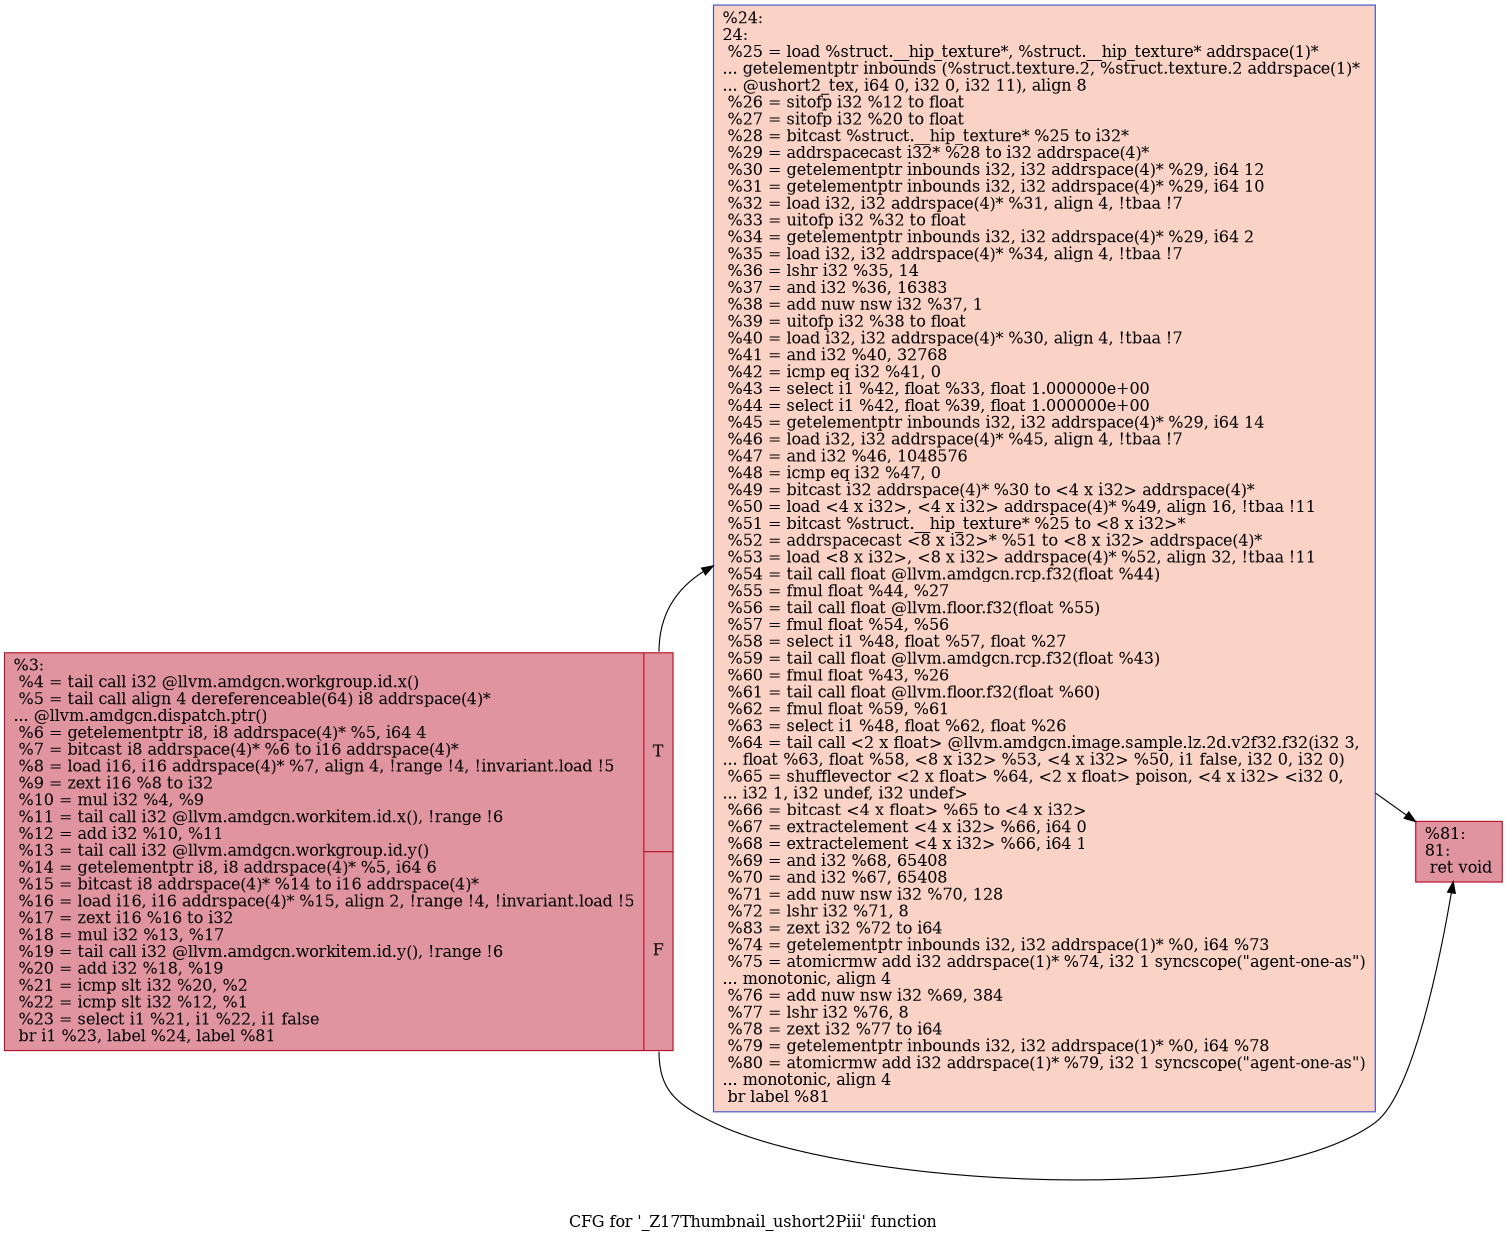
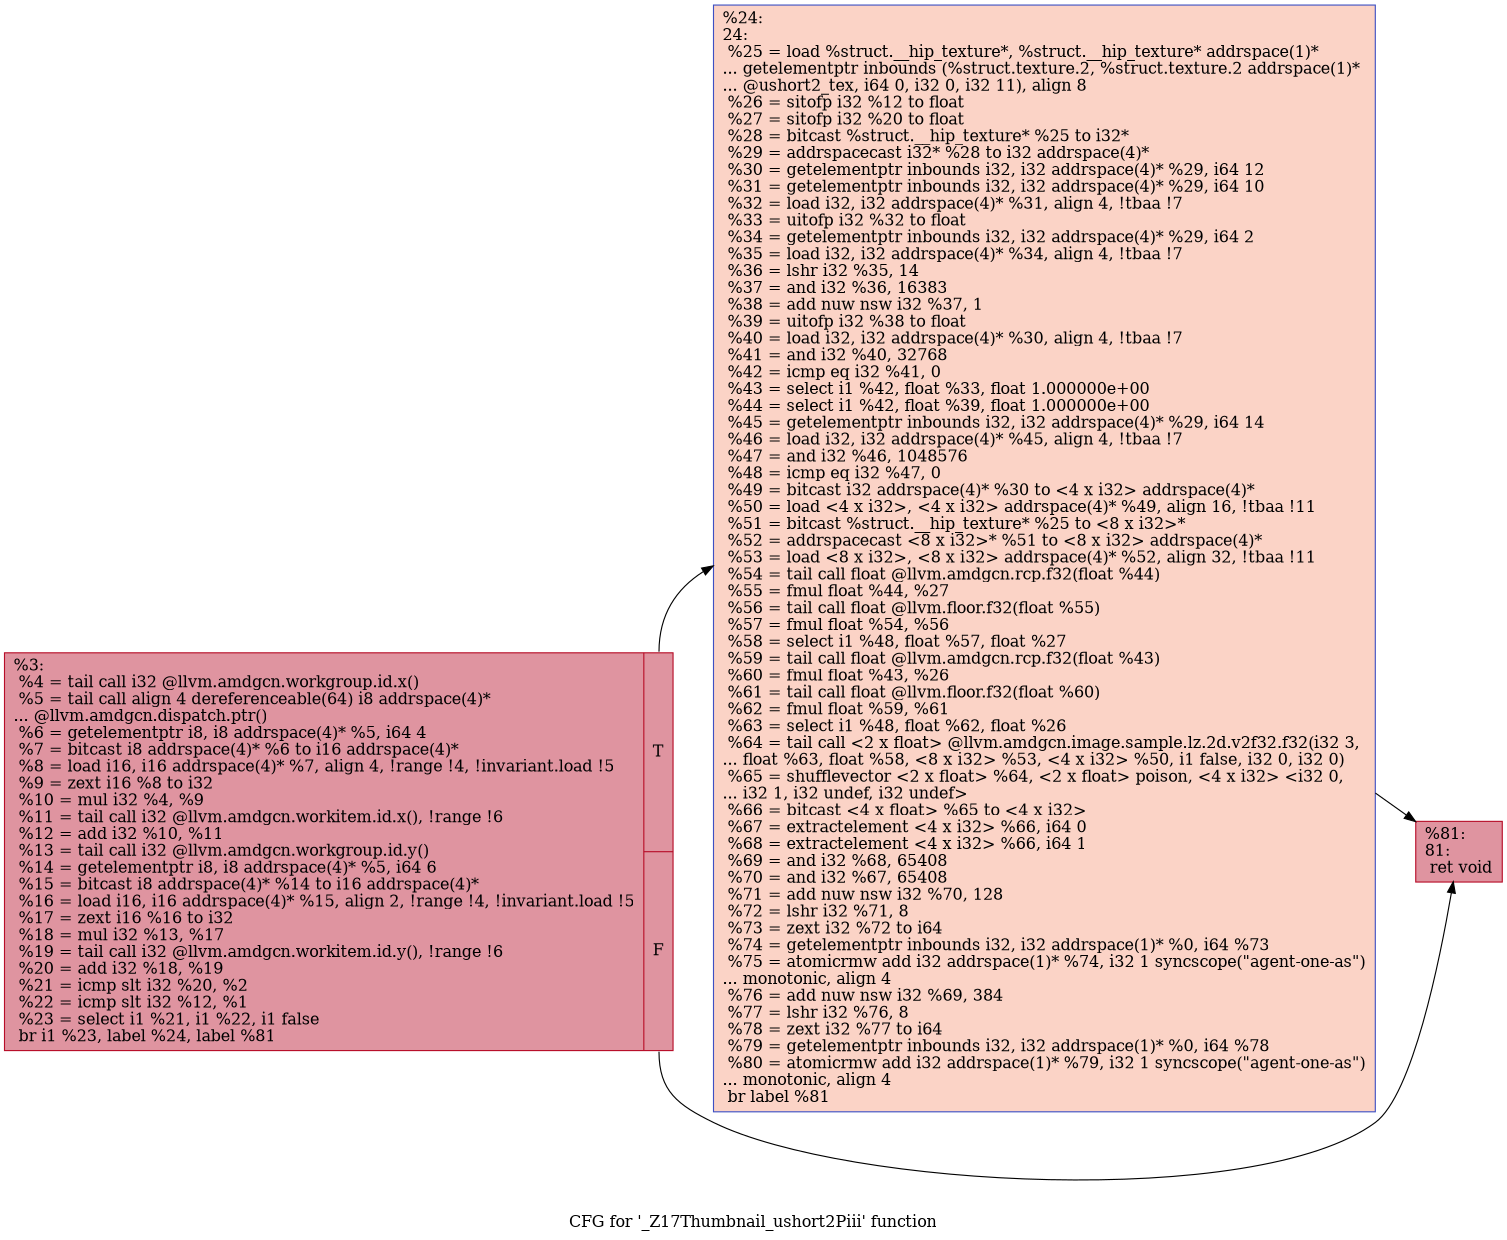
(833, 929) -> (833, 929)
